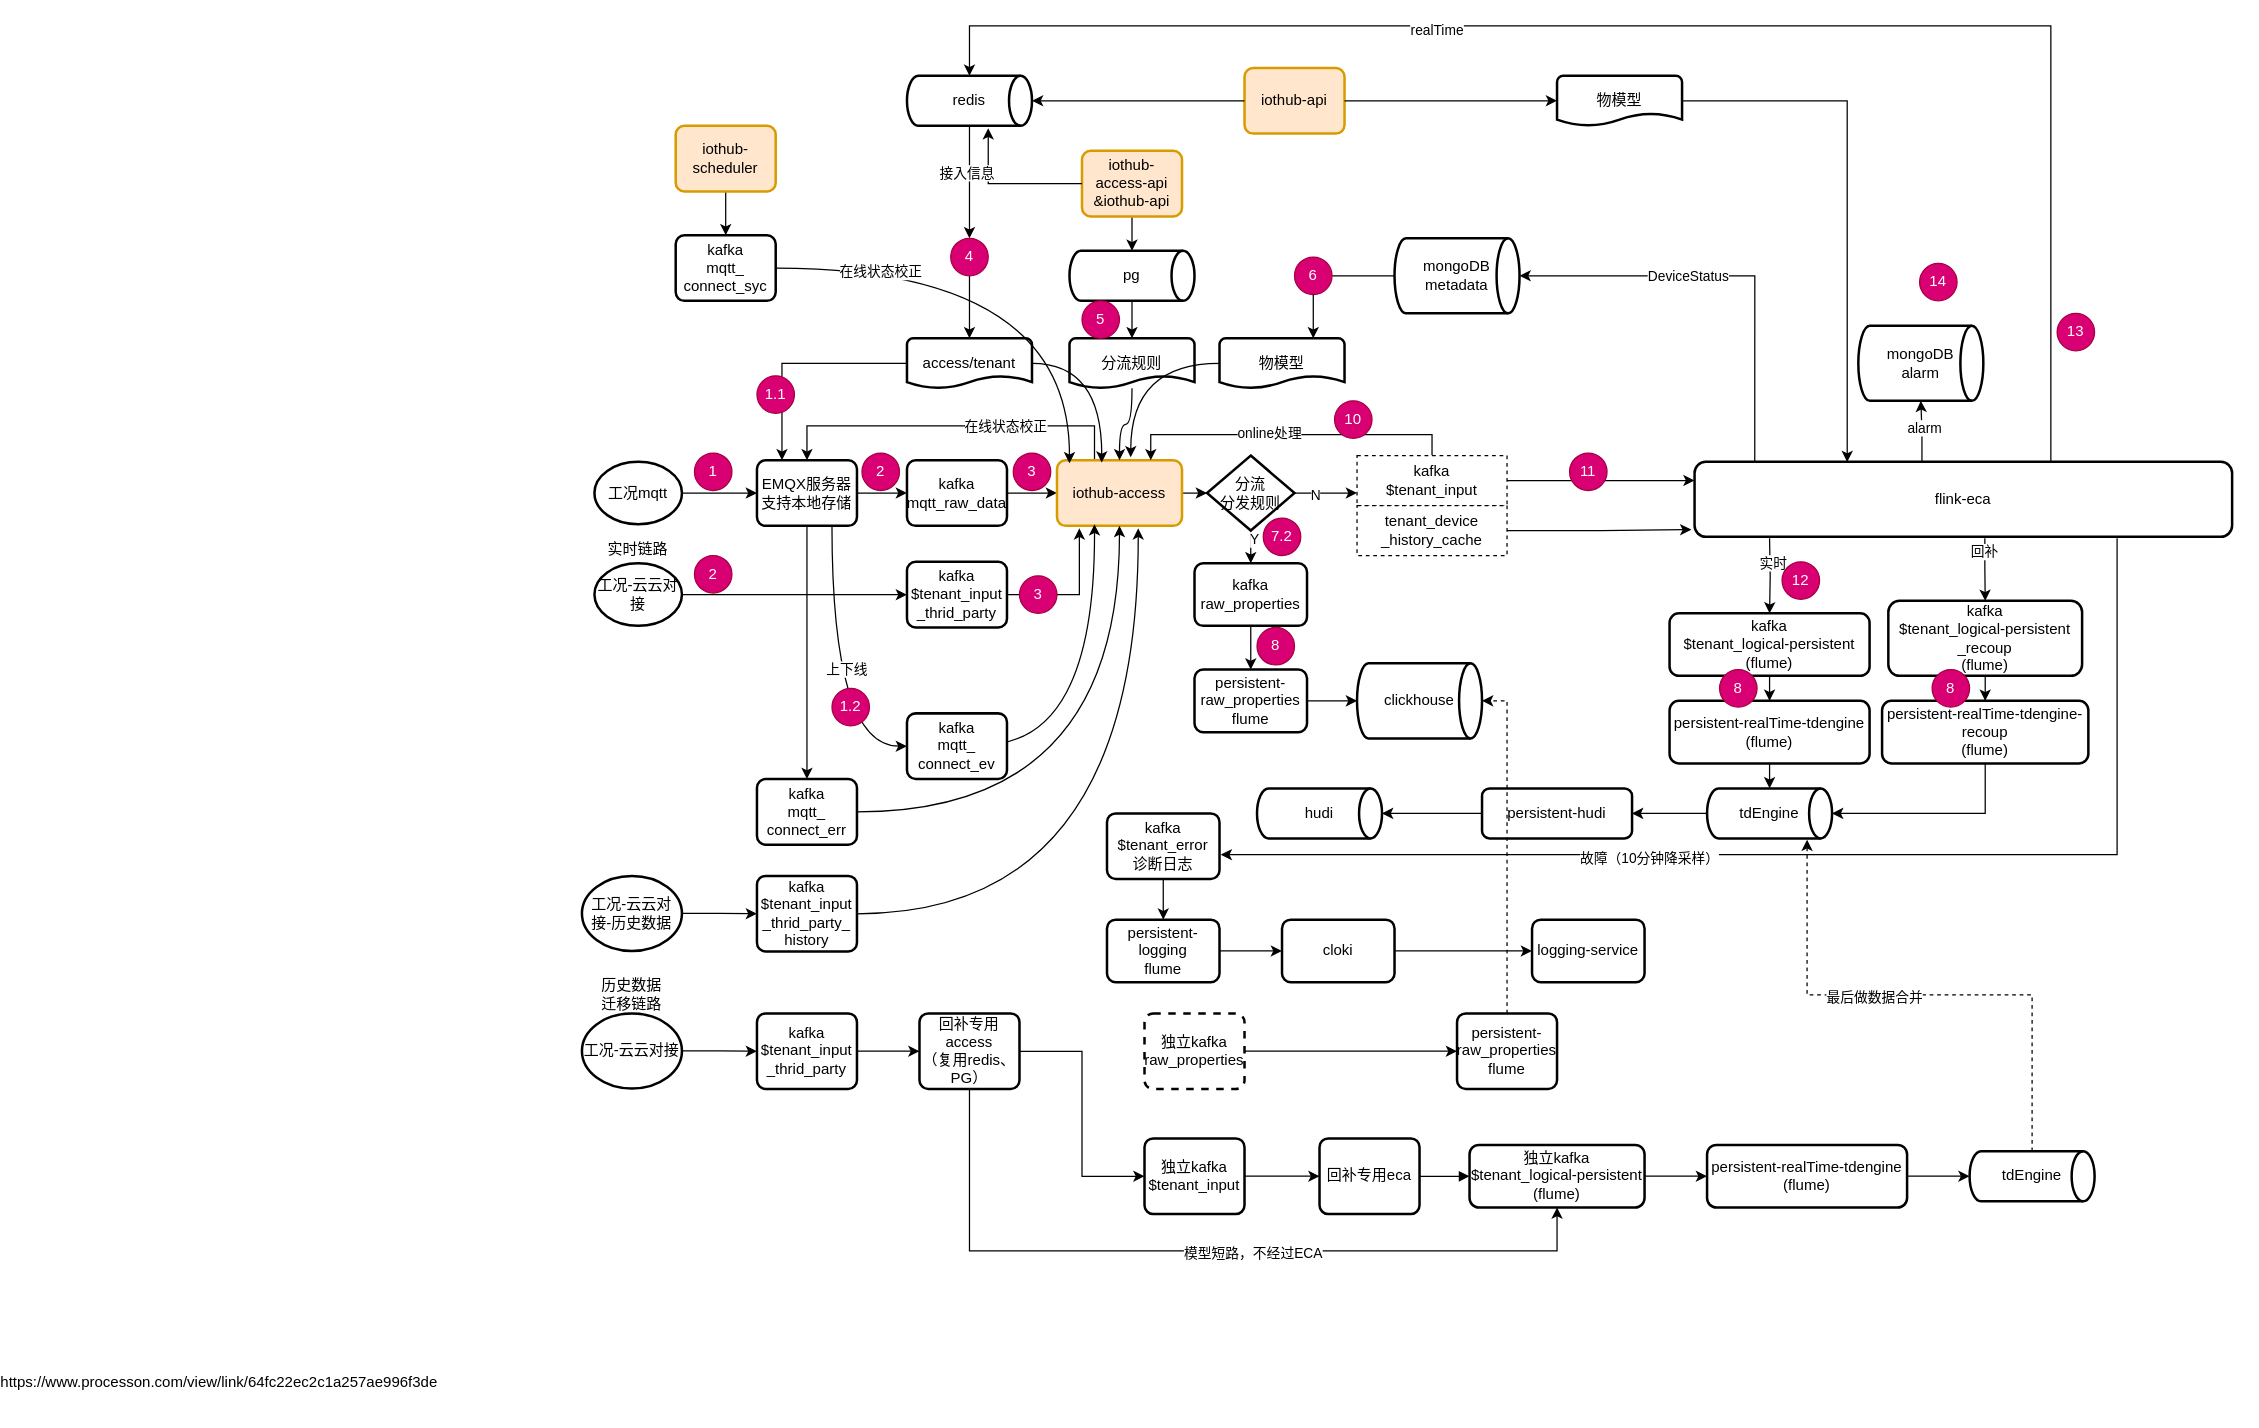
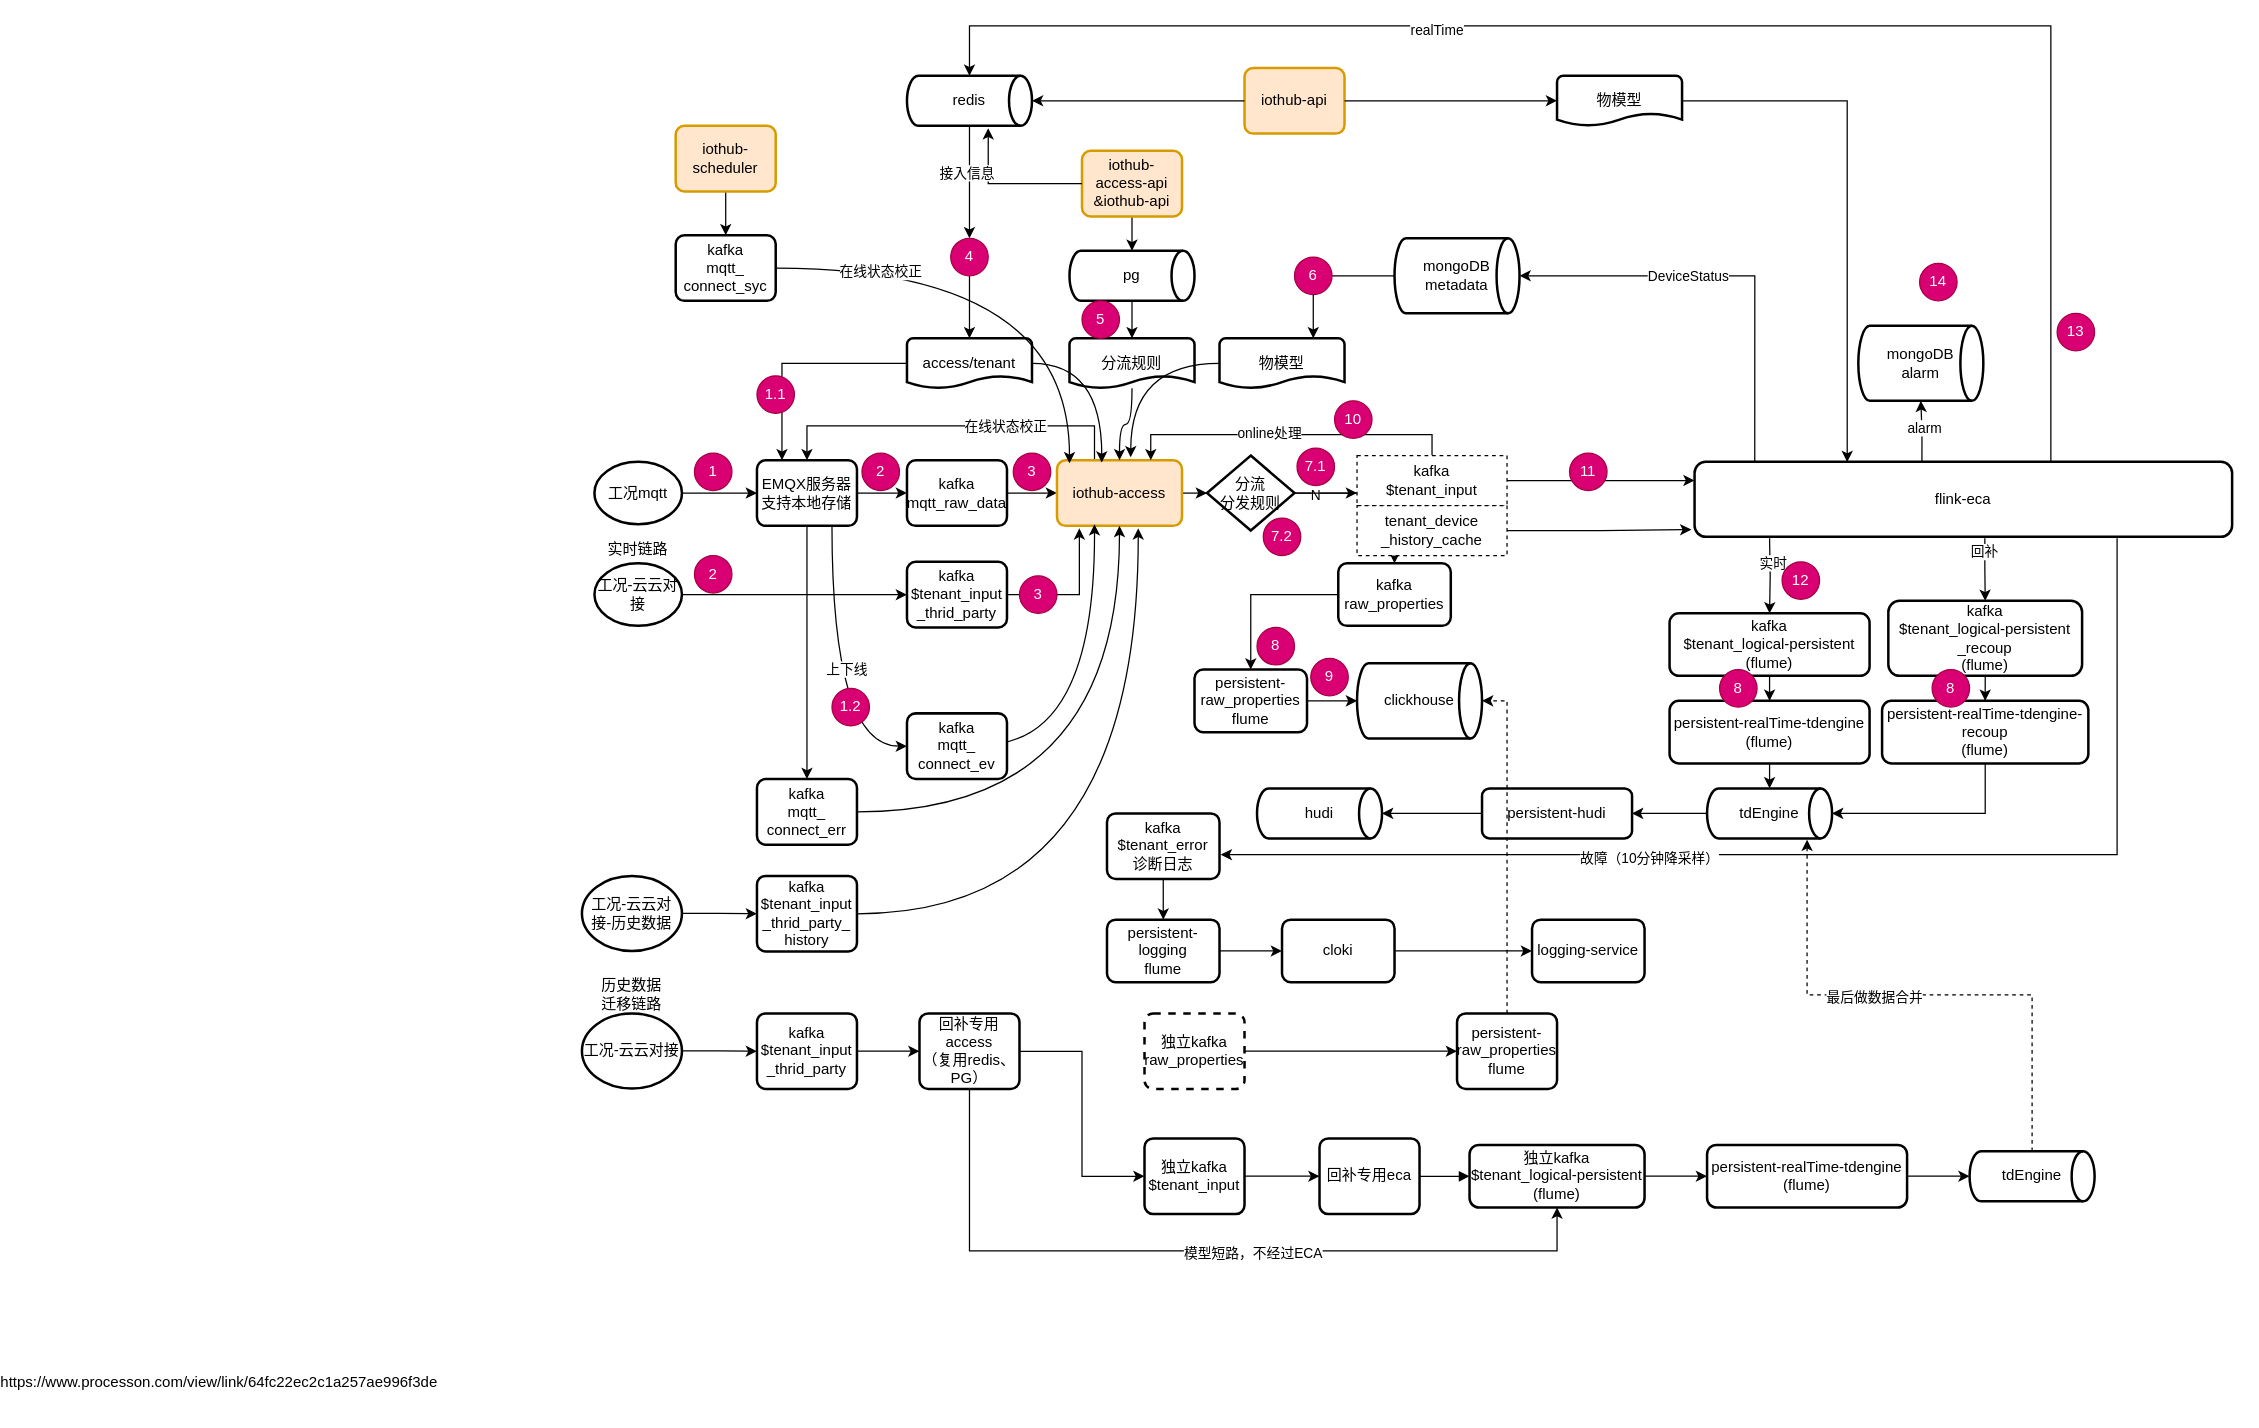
none -> (1316, 467)
(1251, 594) -> (1394, 594)
none -> (1329, 677)
